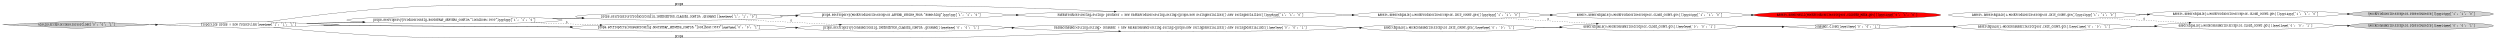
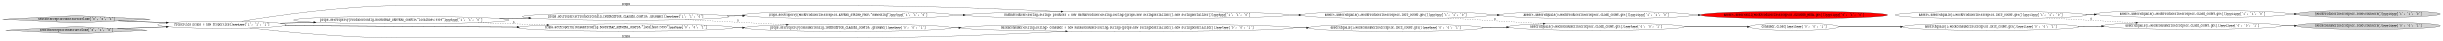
(249, 25) -> (222, 25)
(1847, 27) -> (1794, 27)
none -> (76, 30)
